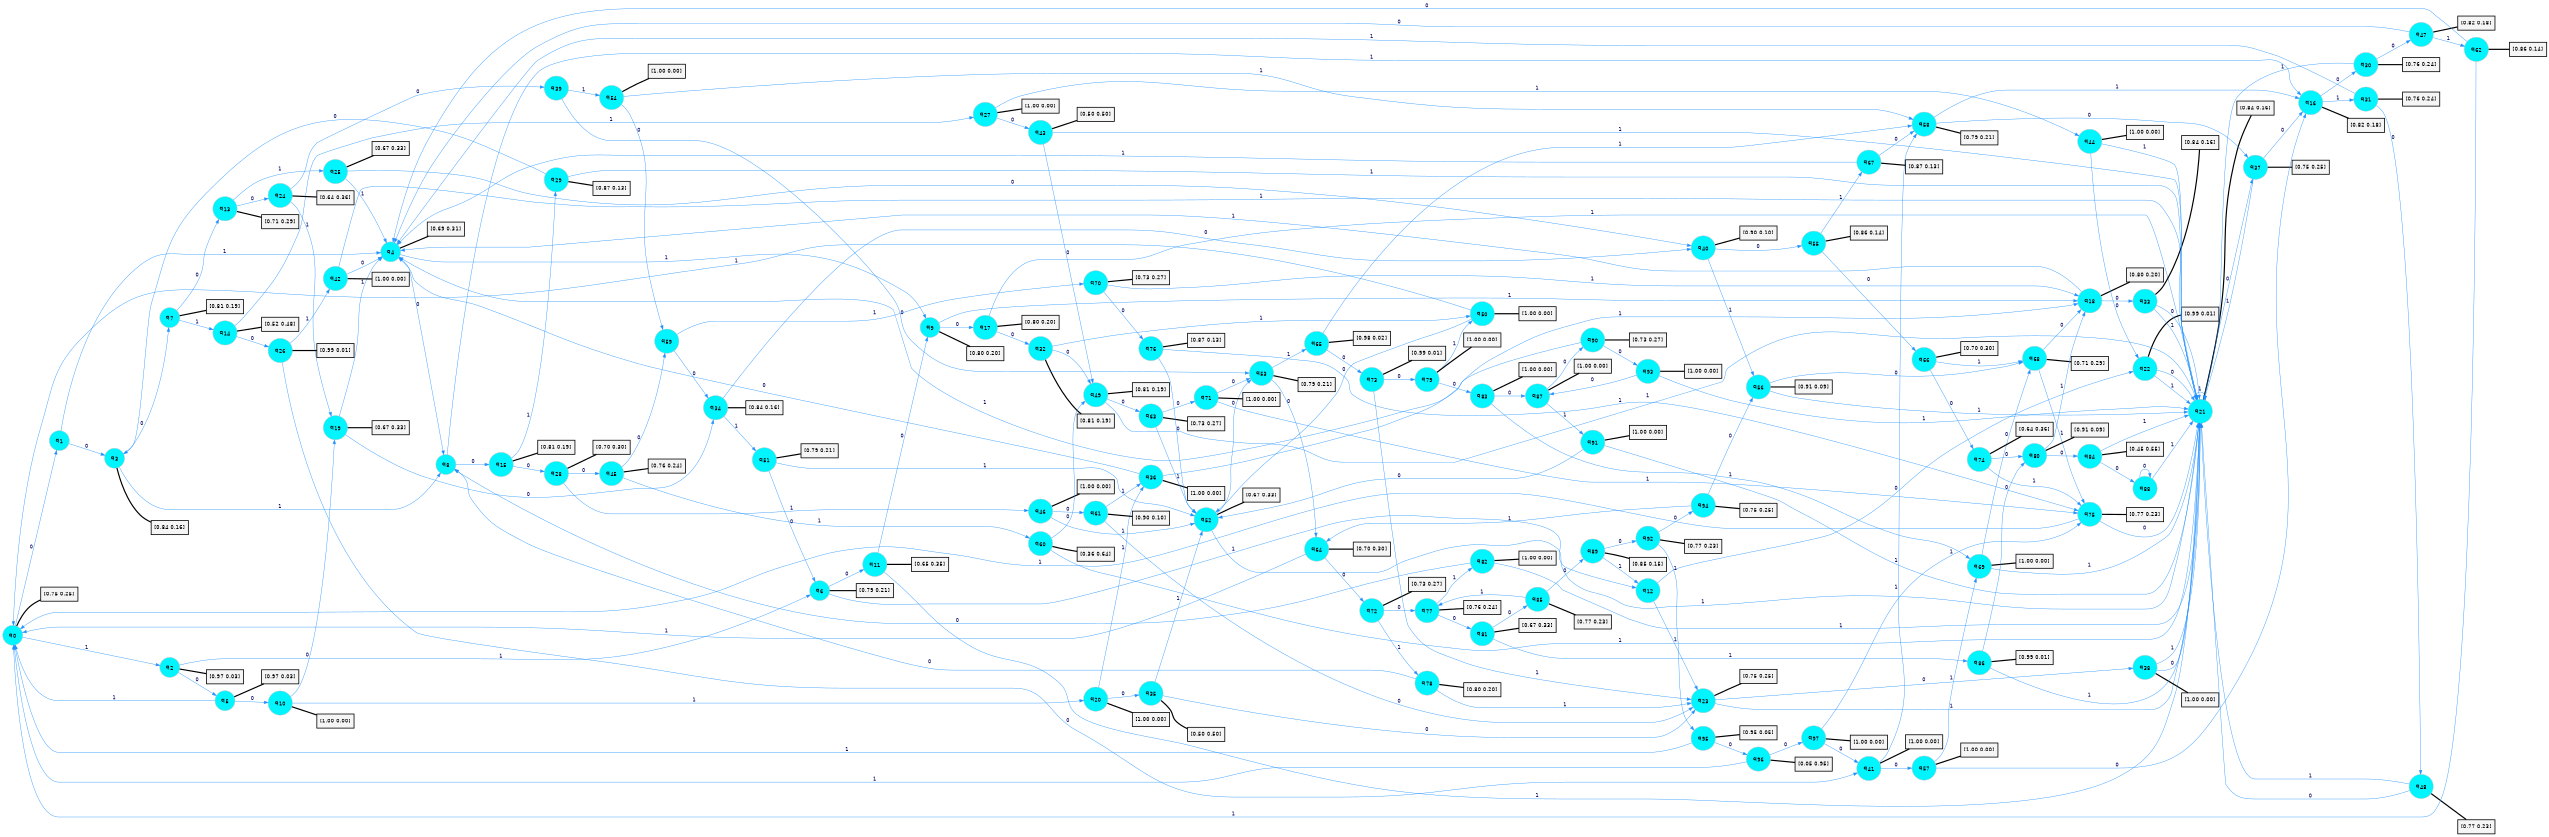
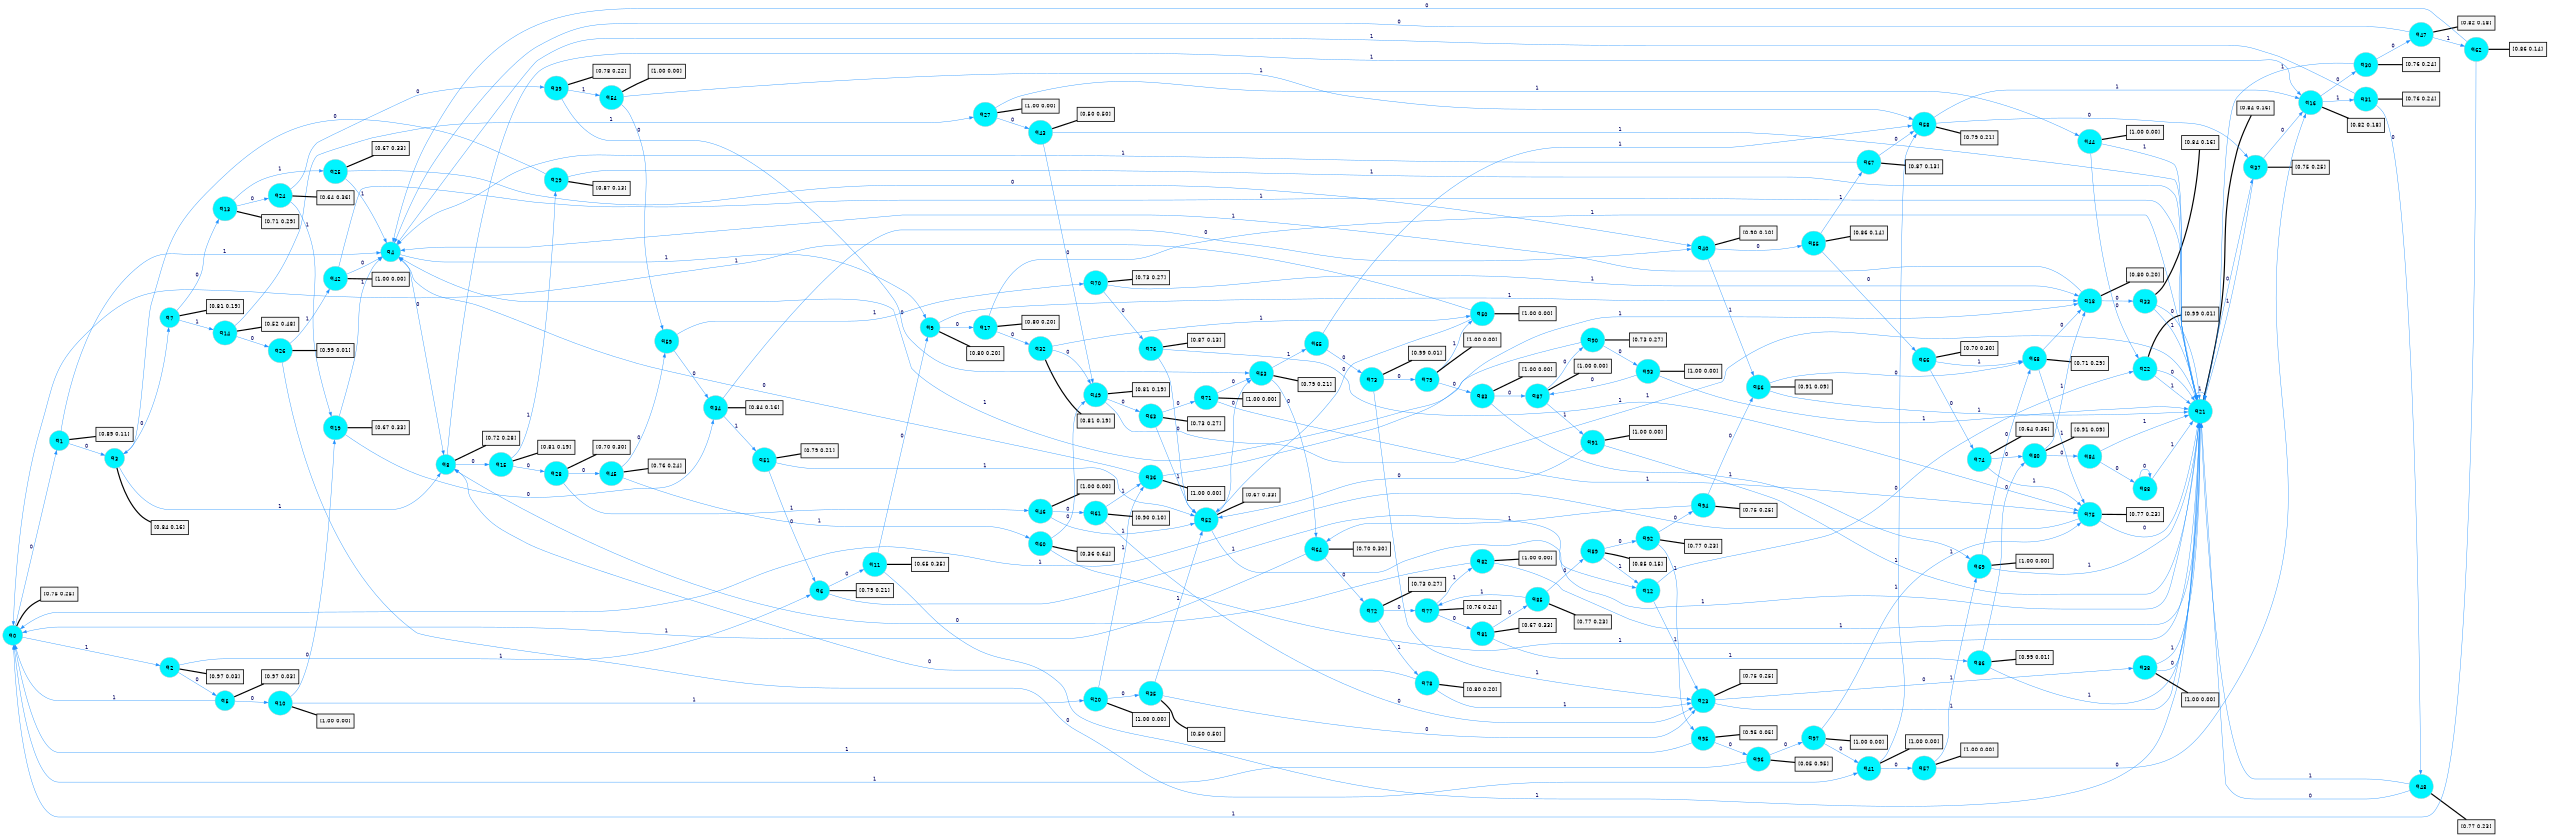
none -> (612, 71)
(446, 229) -> none
(1372, 338) -> none
none -> (115, 434)
none -> (501, 438)
(2145, 449) -> none
